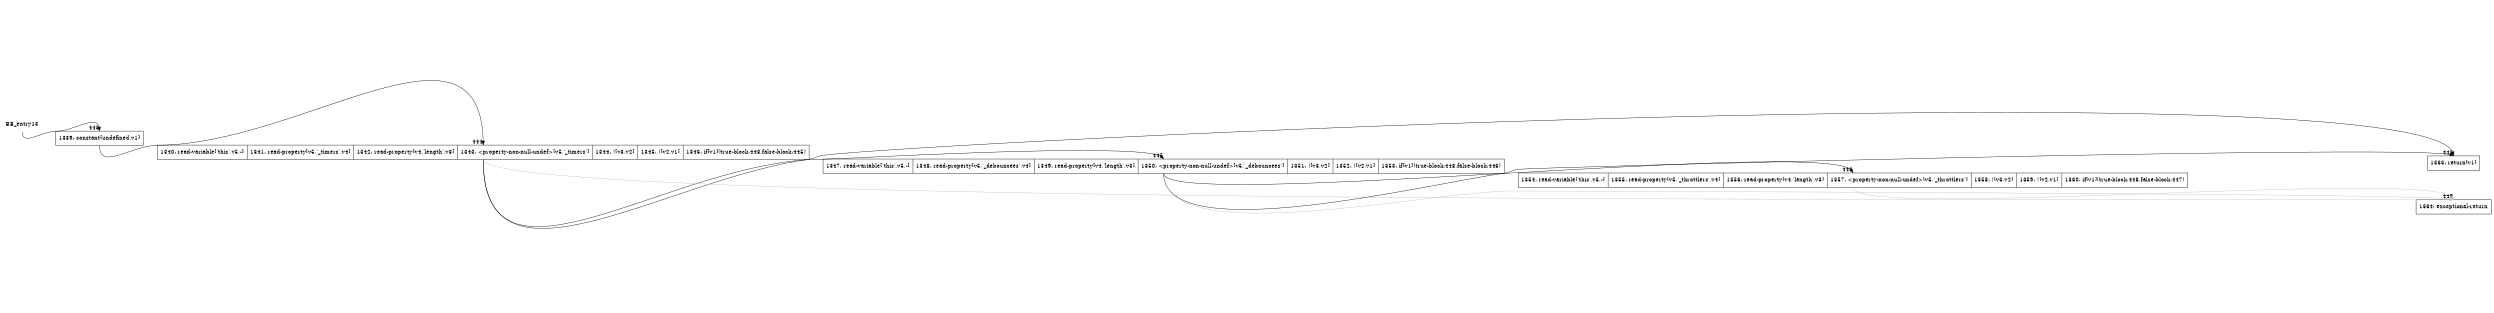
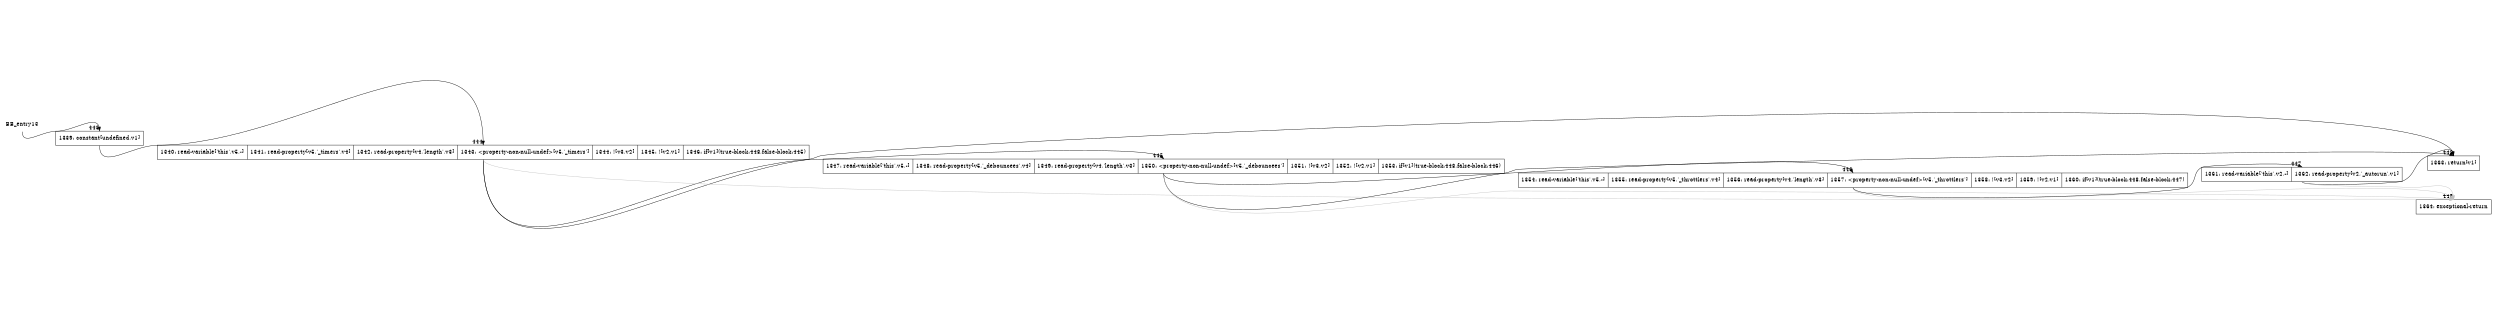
none -> (2302, 174)
